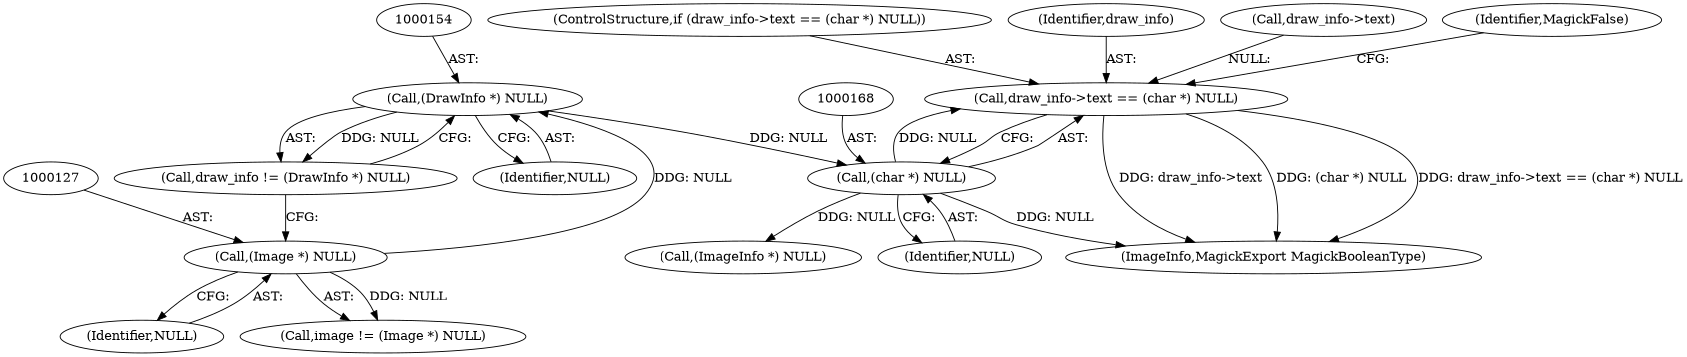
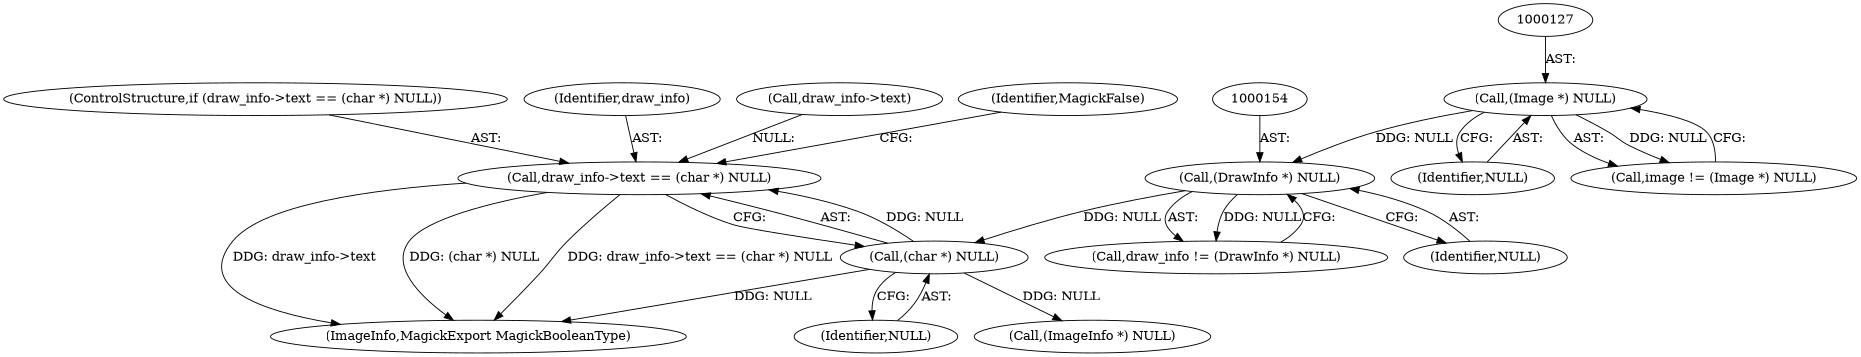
(846, 99) -> none
(286, 213) -> (1690, 122)
